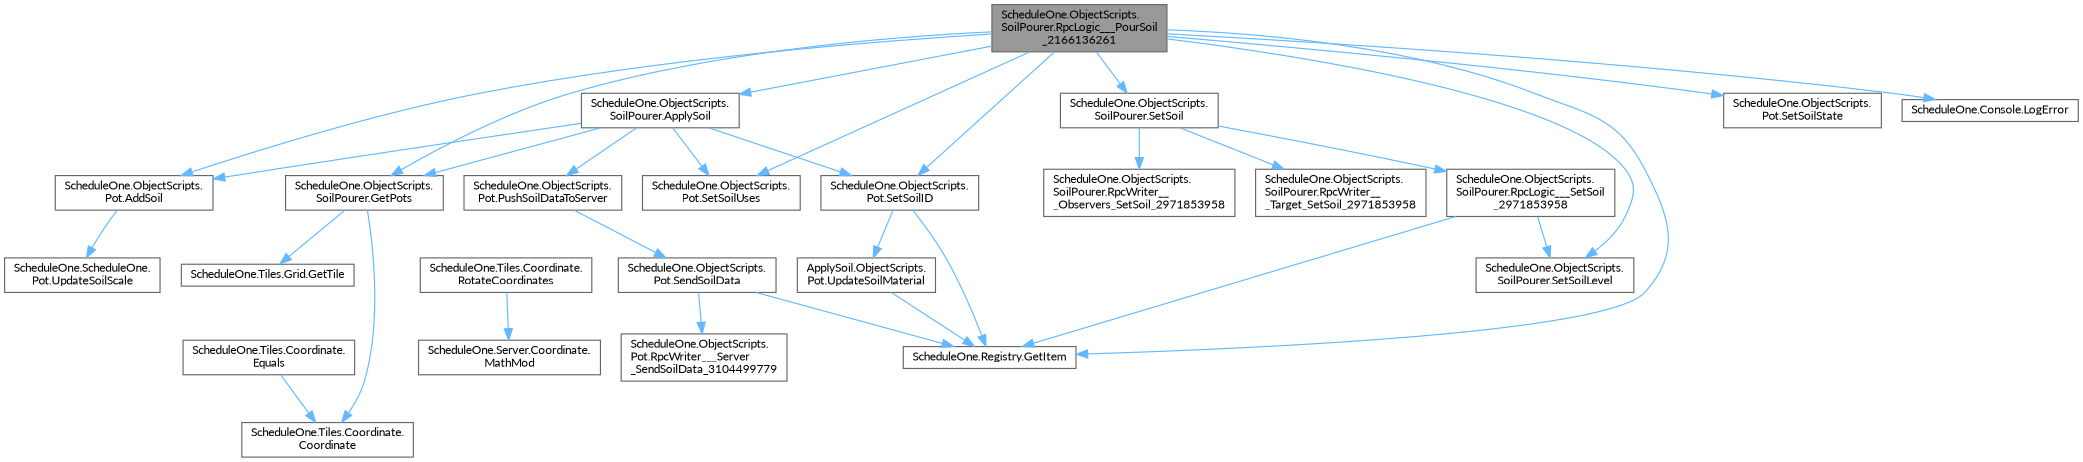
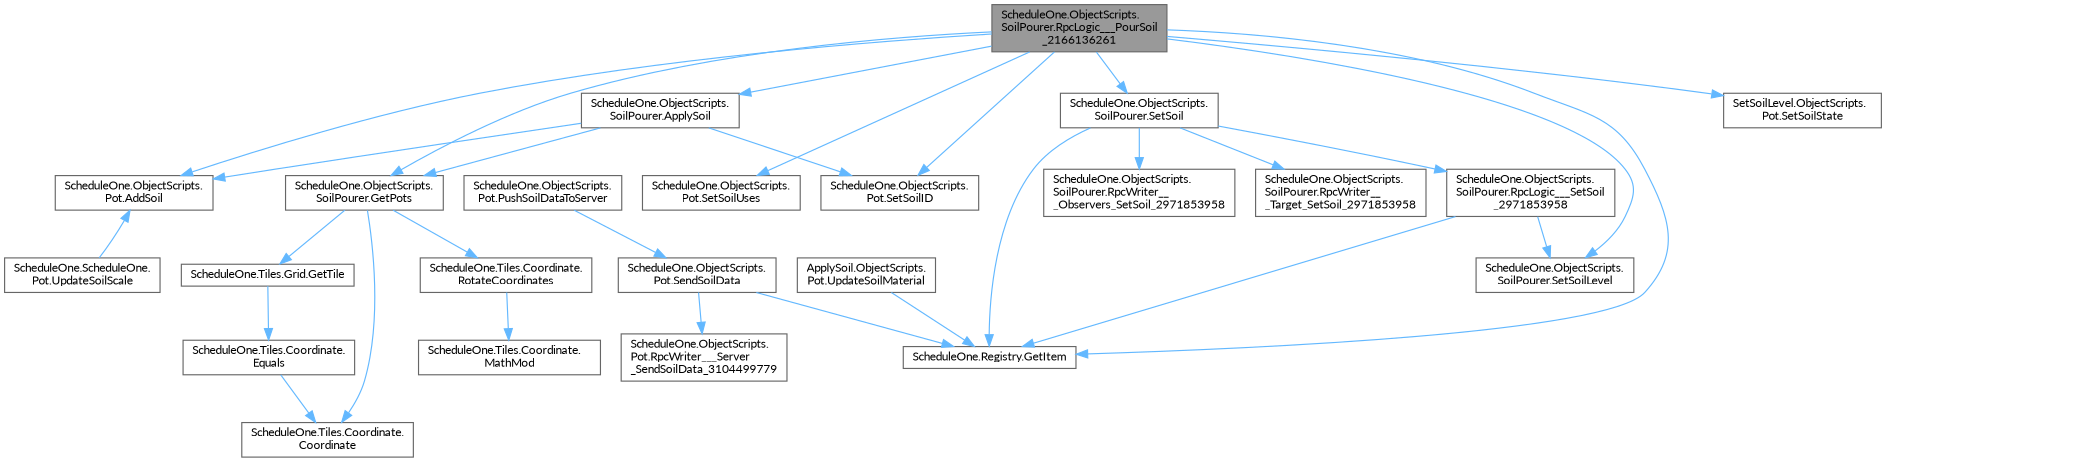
(1802, 111) -> (1802, 111)
(1990, 111) -> none
(687, 147) -> none
(606, 148) -> none
(104, 229) -> (112, 240)
(885, 229) -> none
none -> (430, 231)
(952, 270) -> (1009, 214)
none -> (268, 307)
(509, 358) -> (509, 358)
